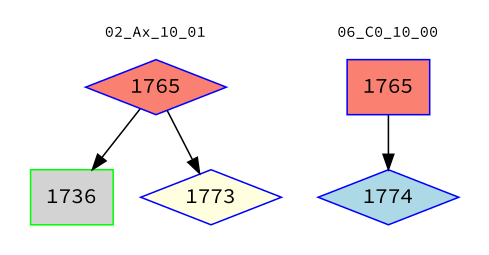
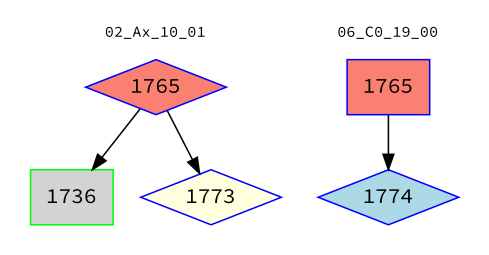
(388, 33) -> (388, 33)
